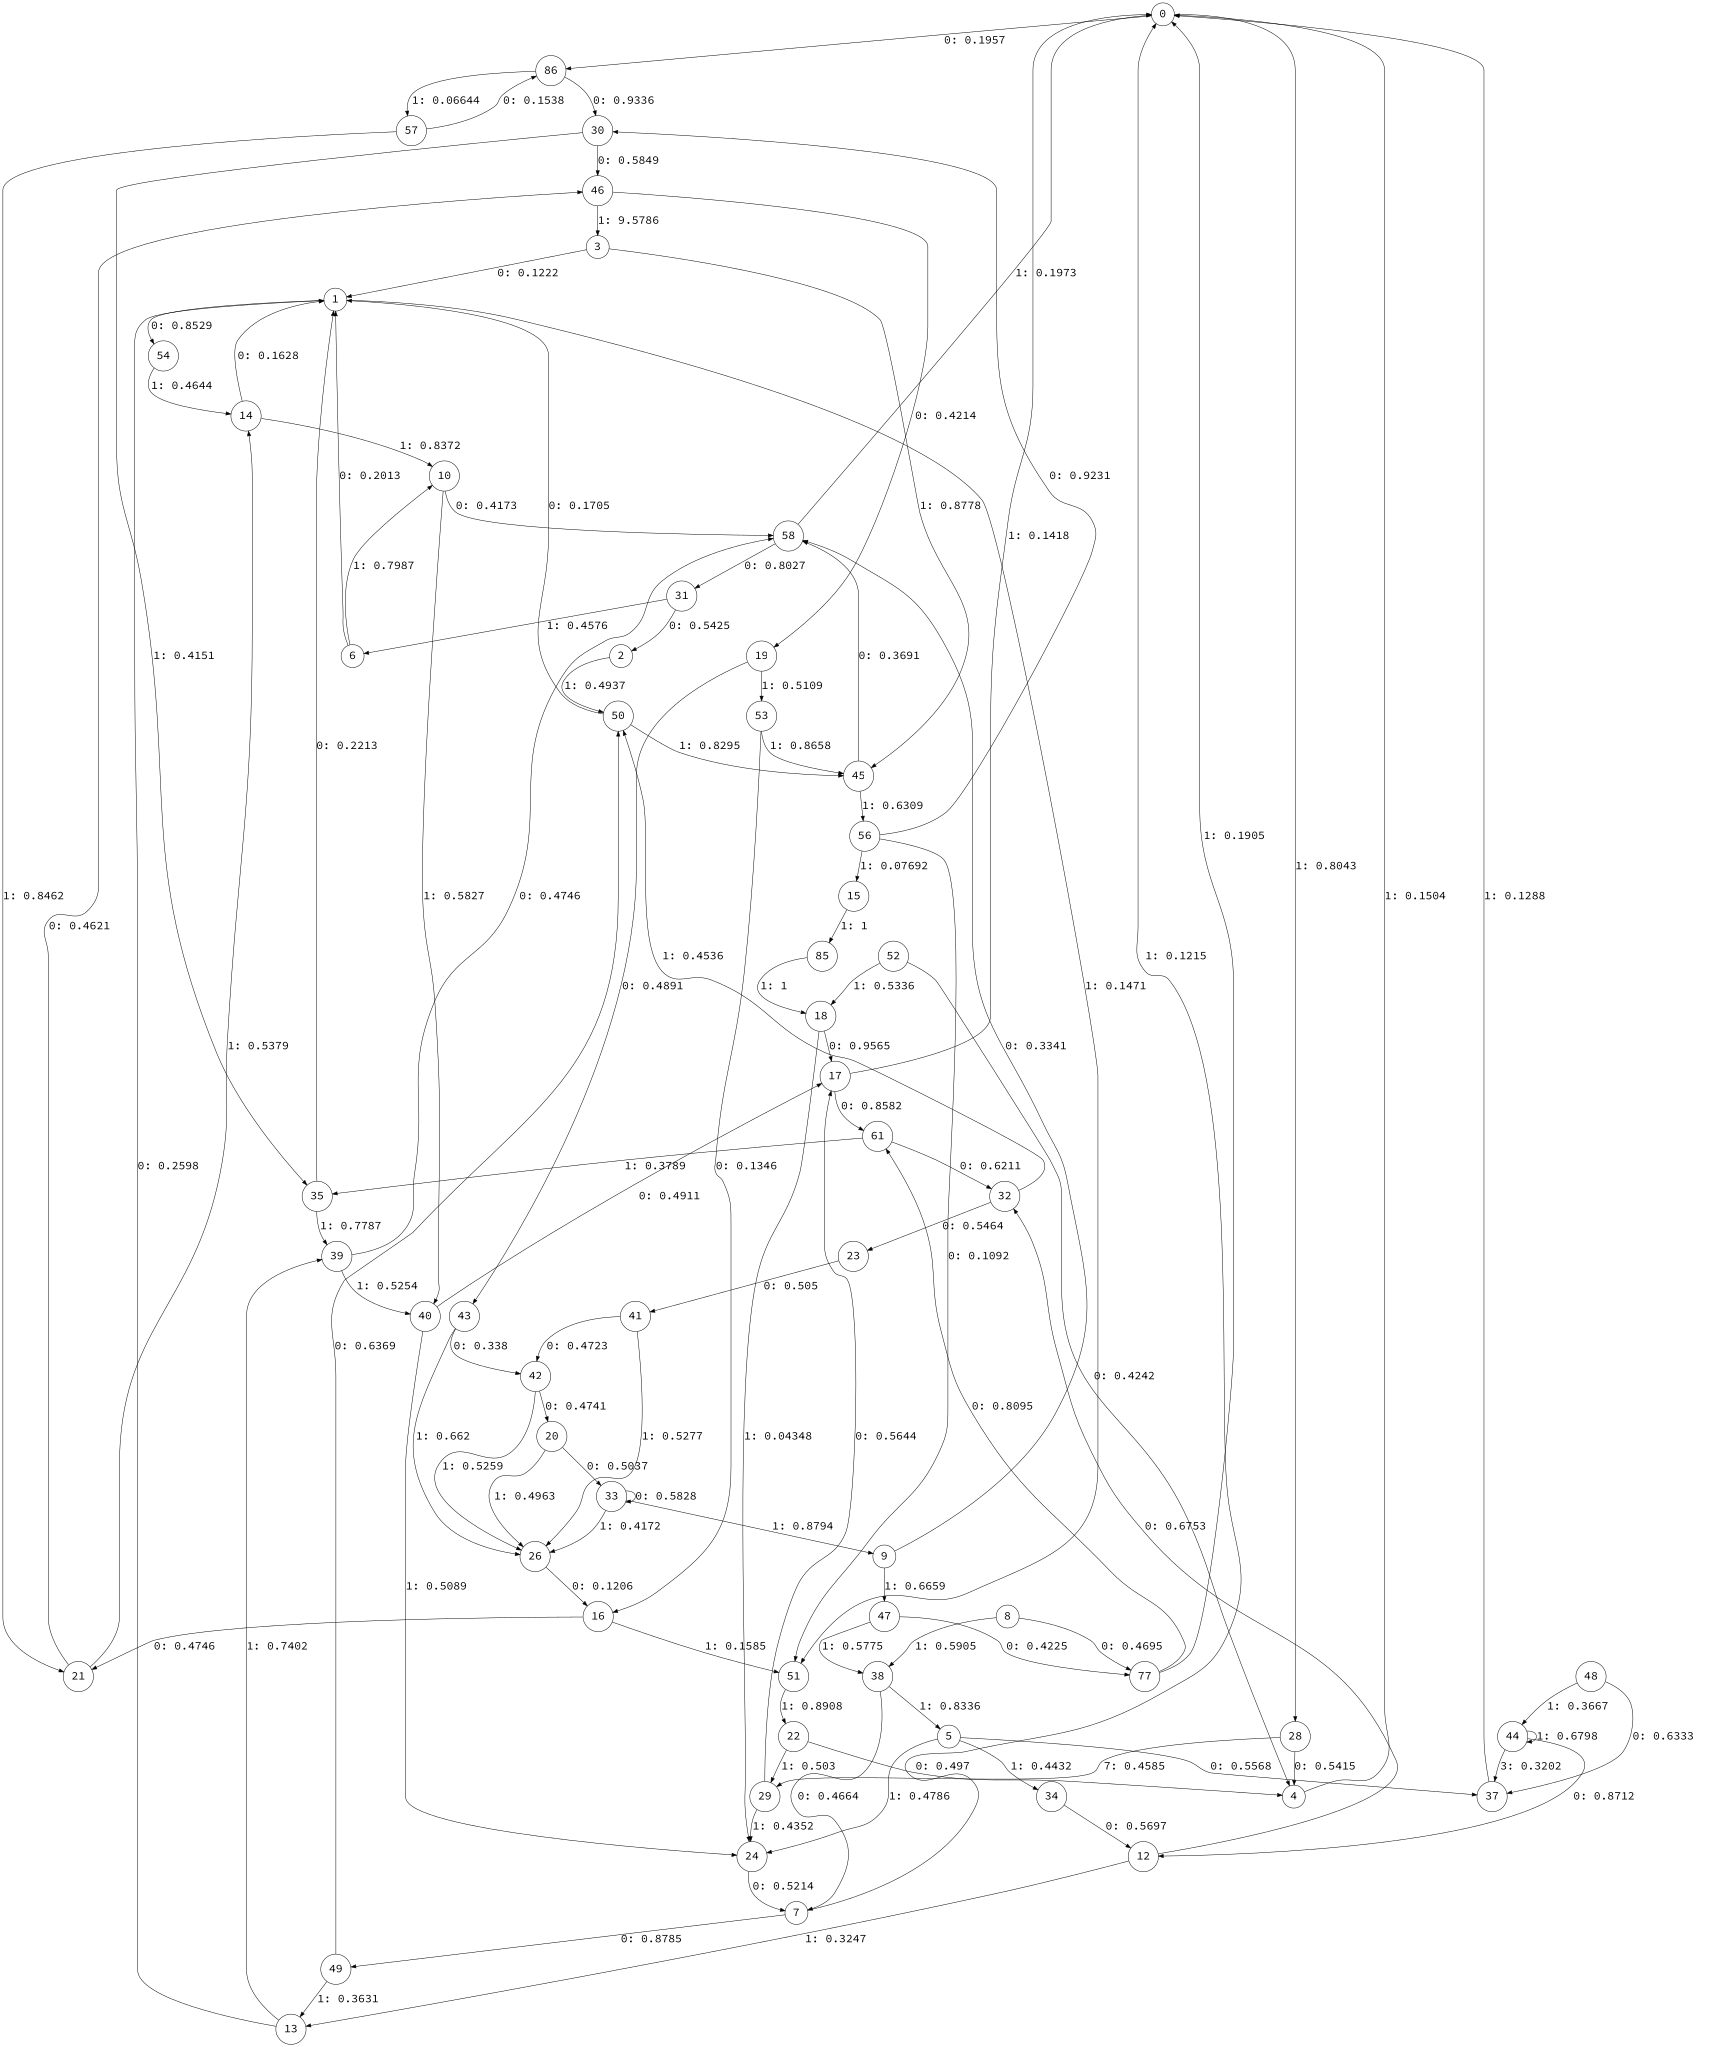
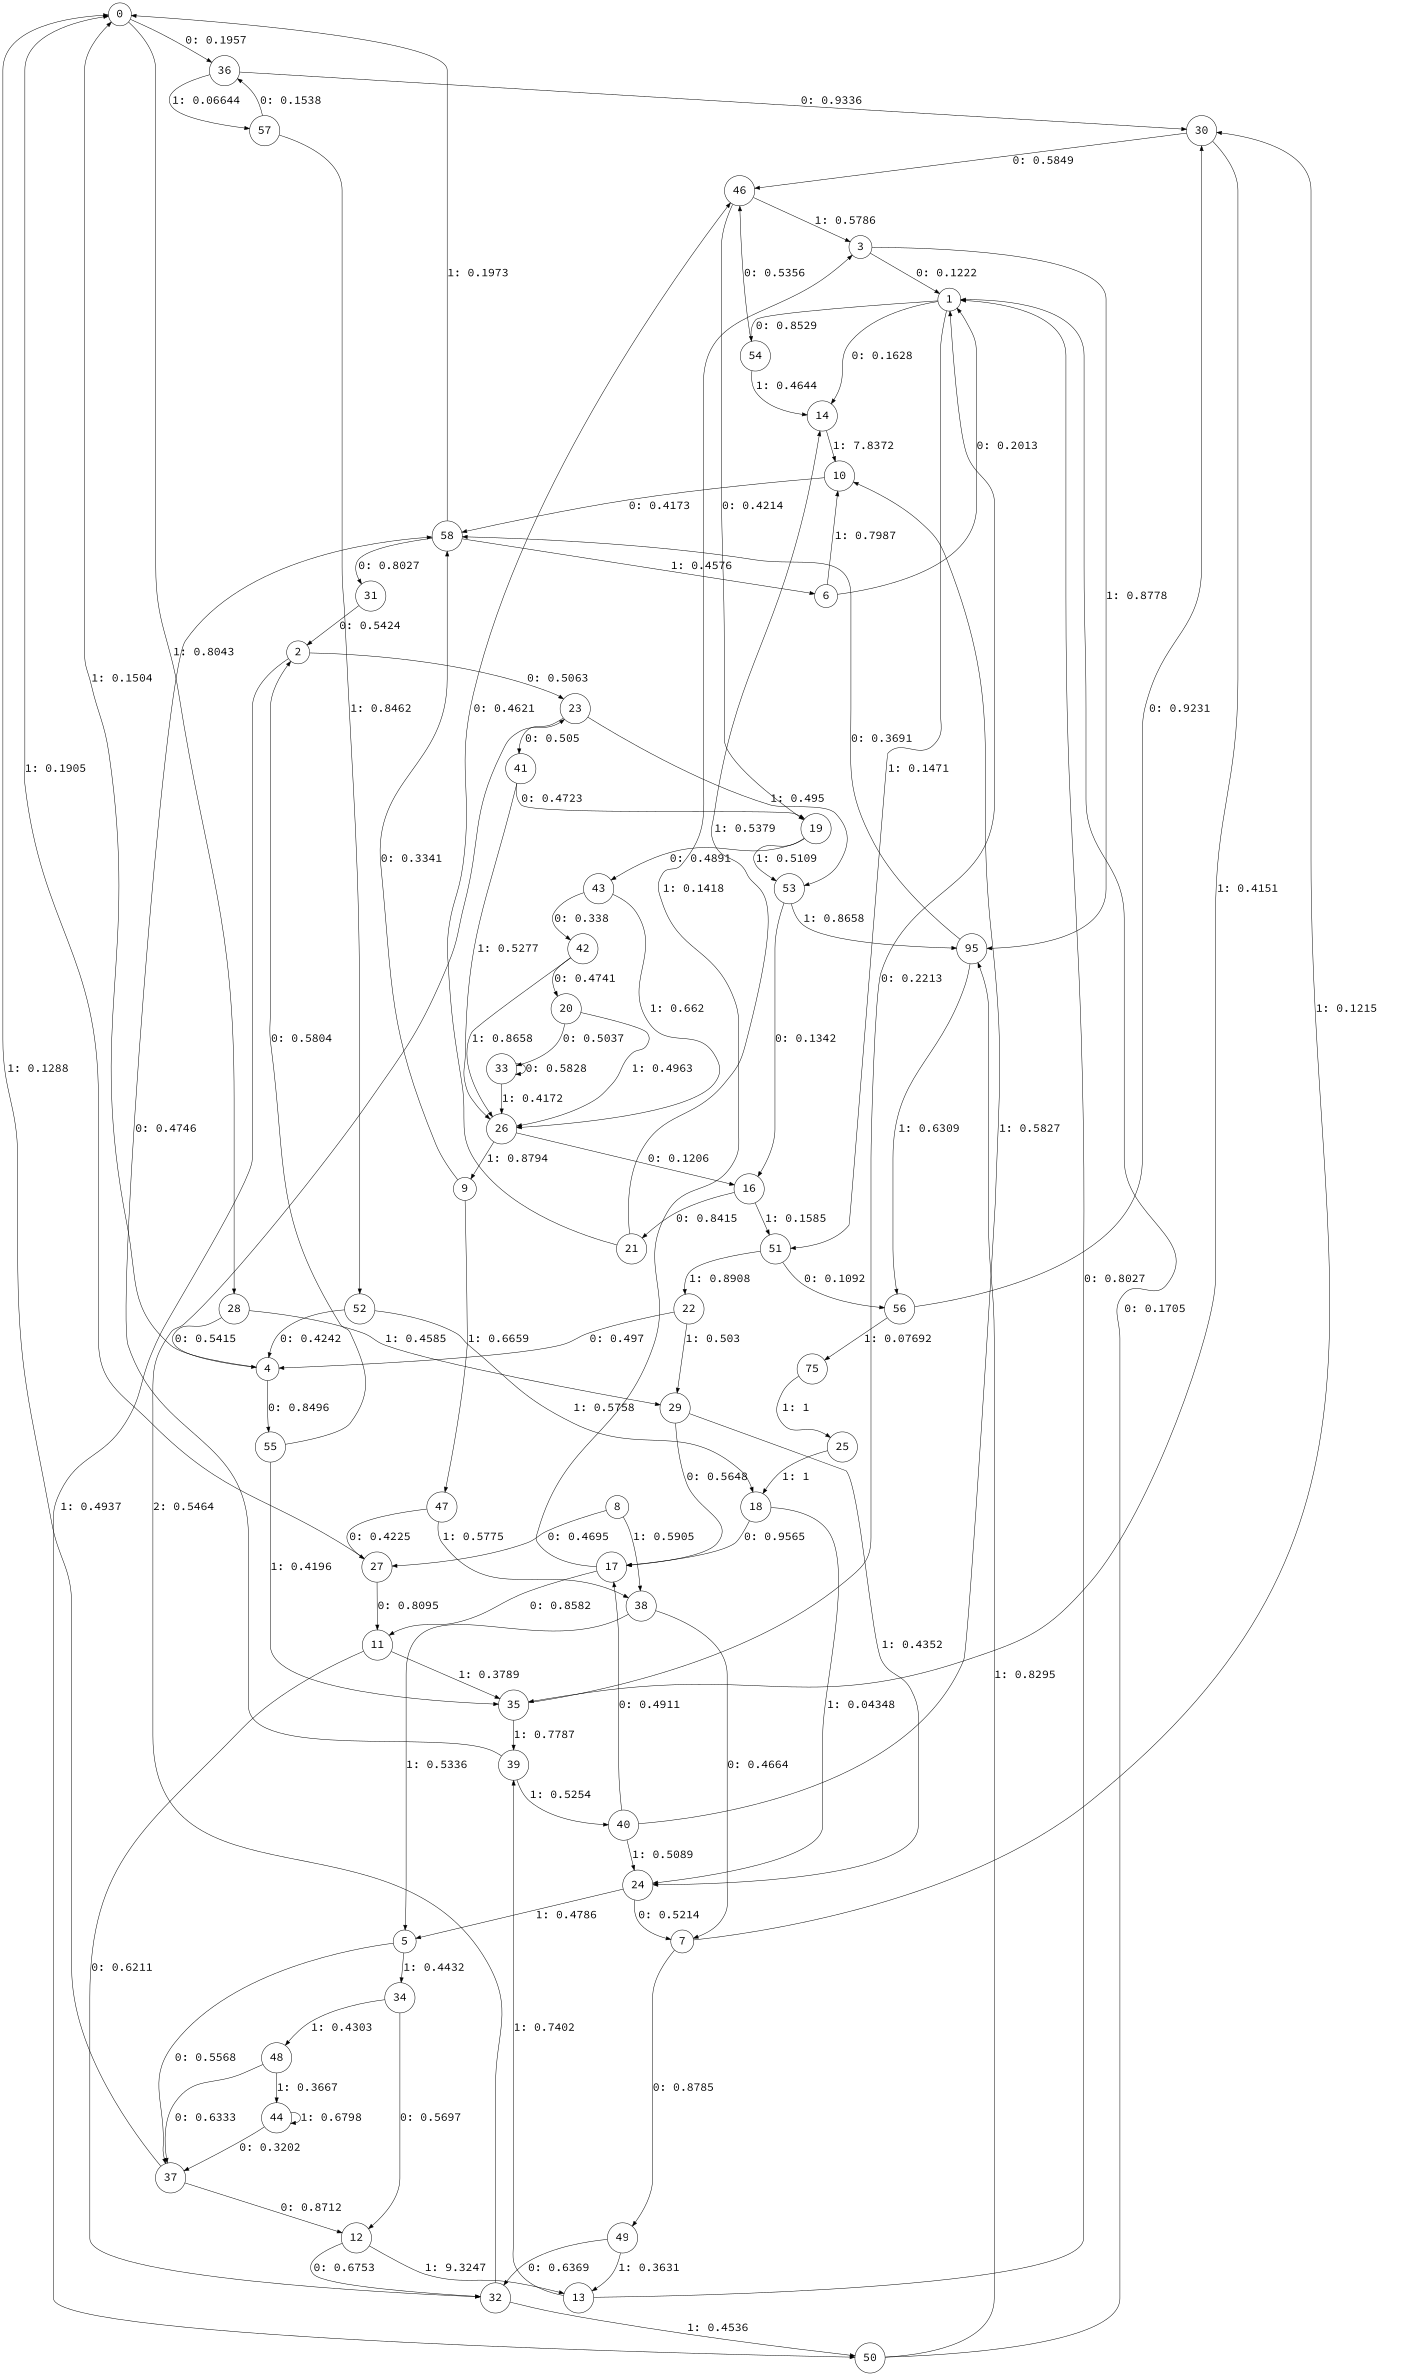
(551, 71) -> (225, 71)
(639, 221) -> (856, 221)
none -> (743, 276)
(248, 329) -> (864, 329)
(441, 446) -> (874, 446)
(1004, 551) -> (678, 932)
(518, 626) -> (636, 566)
(710, 626) -> (380, 626)
none -> (436, 664)
(3, 743) -> (349, 695)
(859, 776) -> (972, 949)
none -> (749, 798)
(423, 896) -> (993, 1238)
(854, 896) -> (812, 1369)
(822, 956) -> (842, 1447)
(894, 986) -> (614, 1408)
(878, 1136) -> (377, 1645)
(1216, 1152) -> (1325, 1189)
(179, 1166) -> (1125, 1279)
(757, 1166) -> (816, 1039)
(983, 1226) -> (194, 1507)
(948, 1248) -> (826, 1296)
(339, 1291) -> (553, 2251)
(572, 1325) -> (649, 811)
(896, 1436) -> (728, 1477)
none -> (270, 1447)
(483, 1466) -> (513, 1039)
(747, 1526) -> (484, 1158)
(195, 1647) -> (717, 1219)
(1145, 1677) -> (377, 1567)
(960, 1707) -> (447, 1765)
(1145, 1767) -> (426, 1339)
(1541, 1767) -> (280, 2148)
(876, 1817) -> (522, 1913)
(1418, 1837) -> (261, 2207)
(846, 1939) -> (466, 2268)
none -> (333, 2012)
